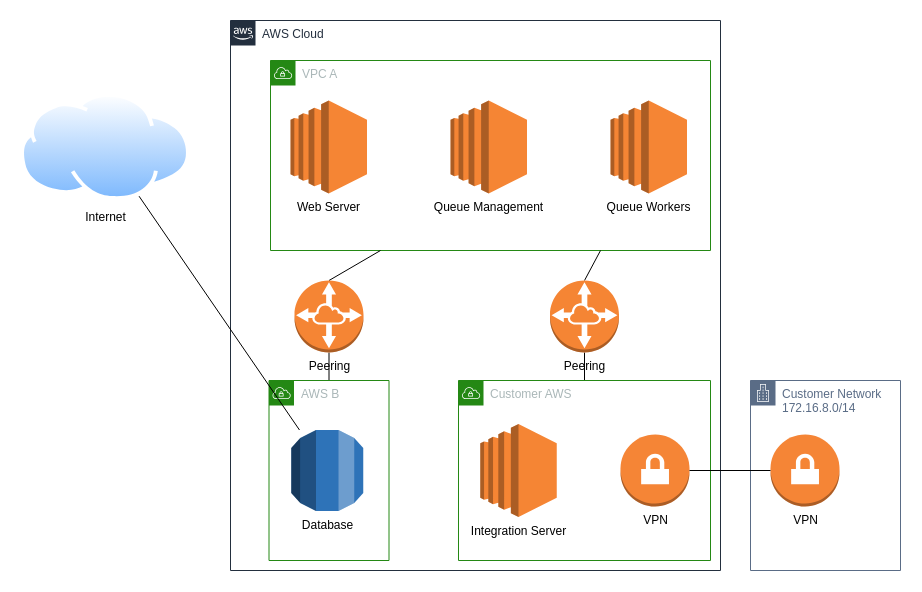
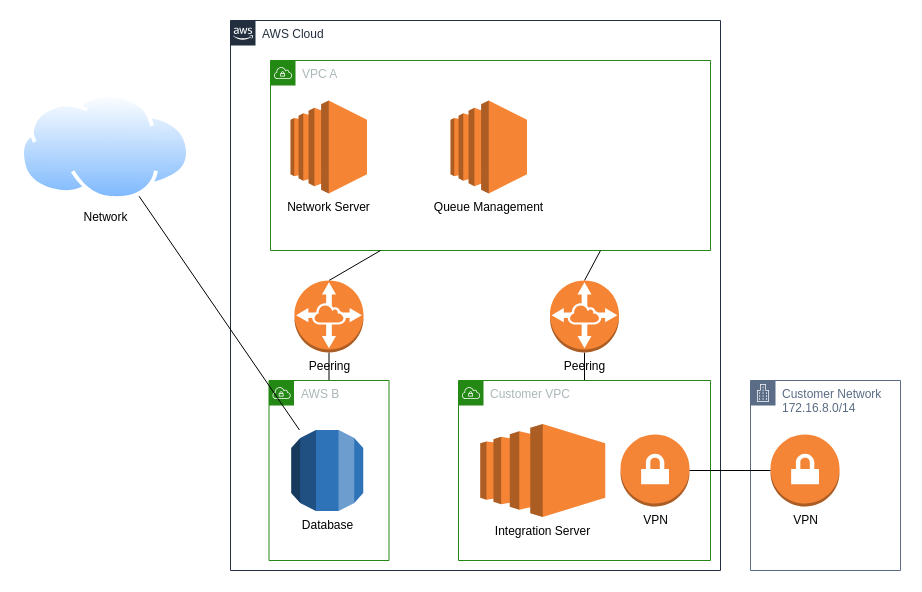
(649, 147) -> none
(329, 208) -> (329, 208)
(106, 218) -> (106, 218)
(529, 395) -> (529, 395)
(519, 471) -> (543, 471)
